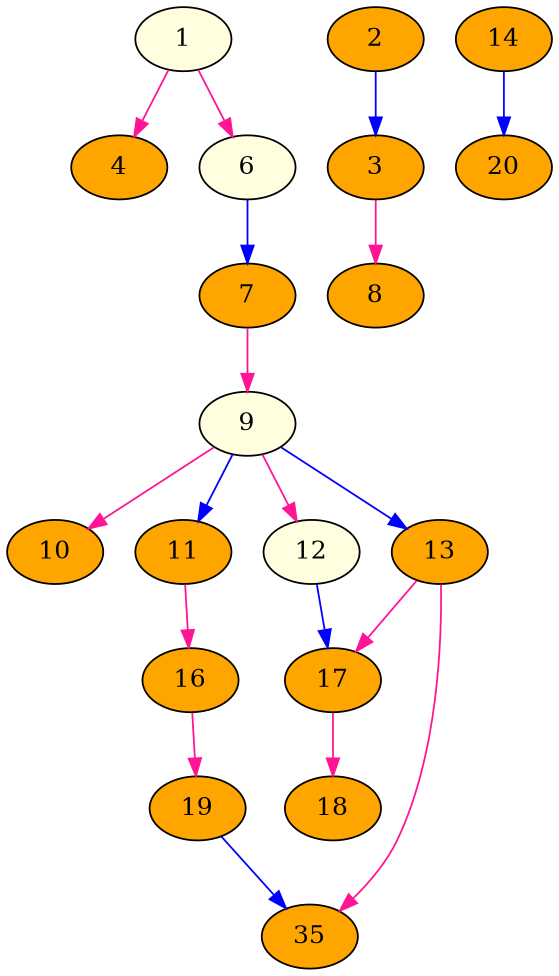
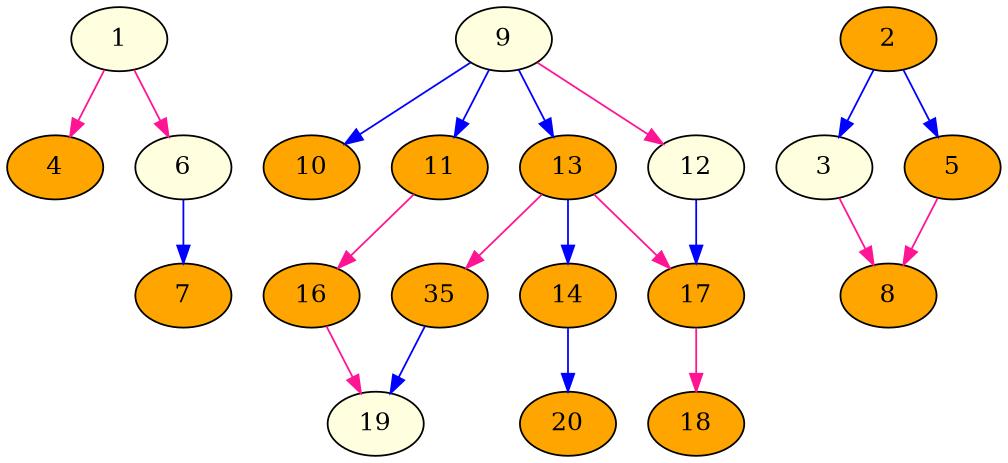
(376, 167) -> (824, 167)
none -> (953, 167)
none -> (568, 223)
(247, 351) -> none
(159, 483) -> (415, 99)
(198, 808) -> (376, 424)
(248, 866) -> (412, 352)
